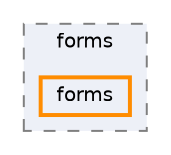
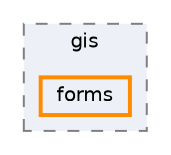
(85, 43) -> (85, 43)
